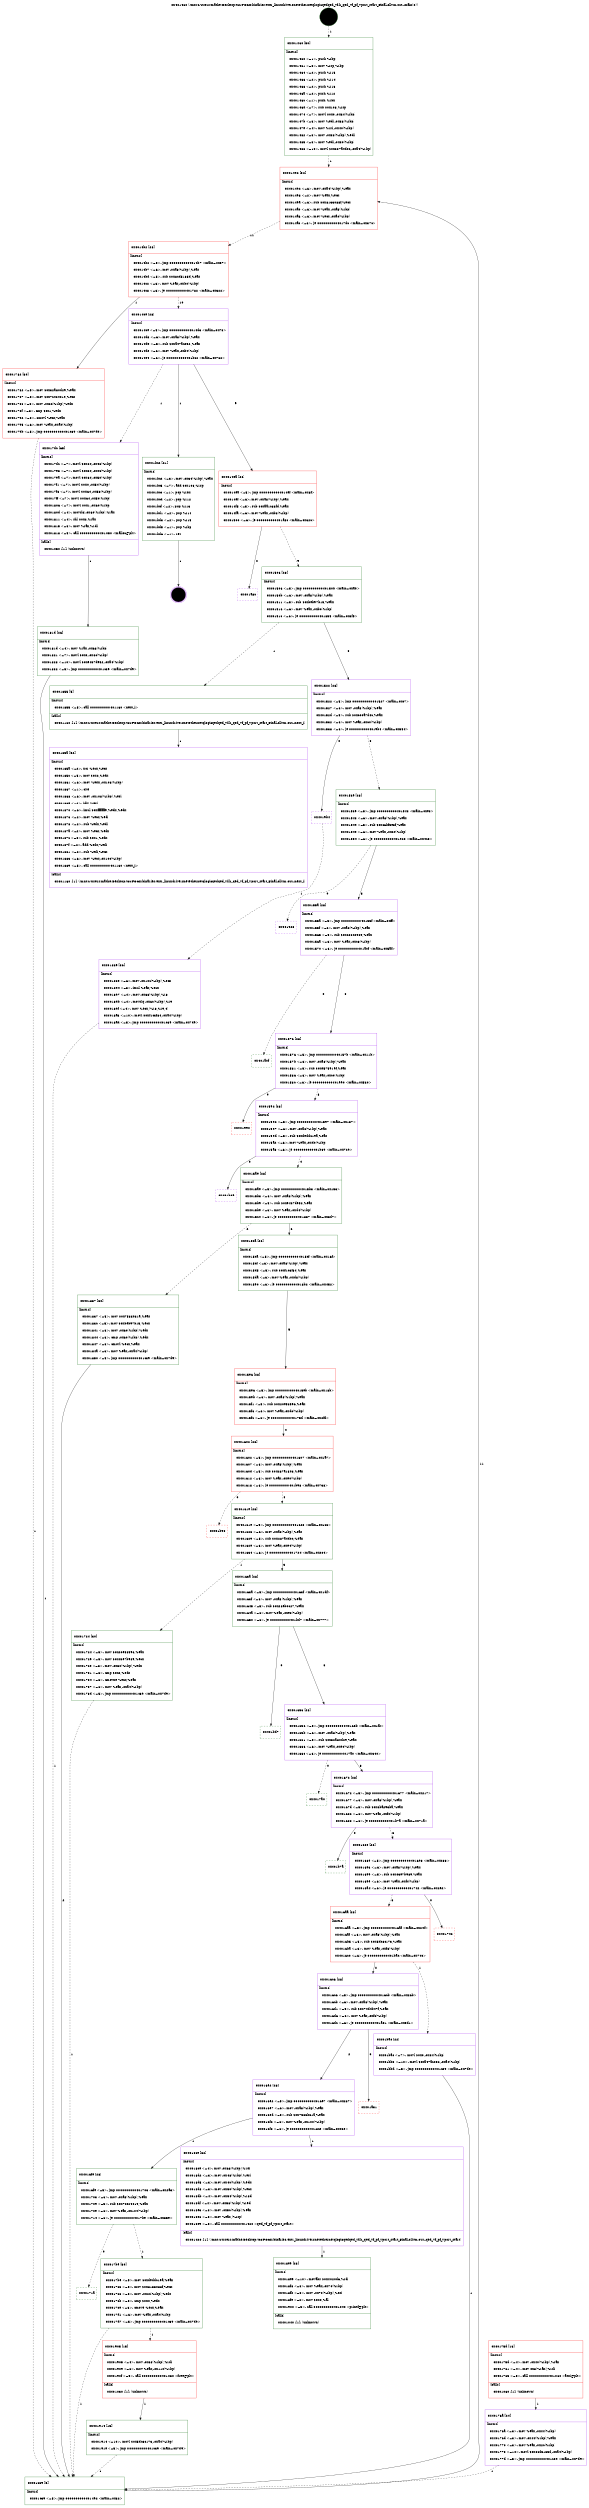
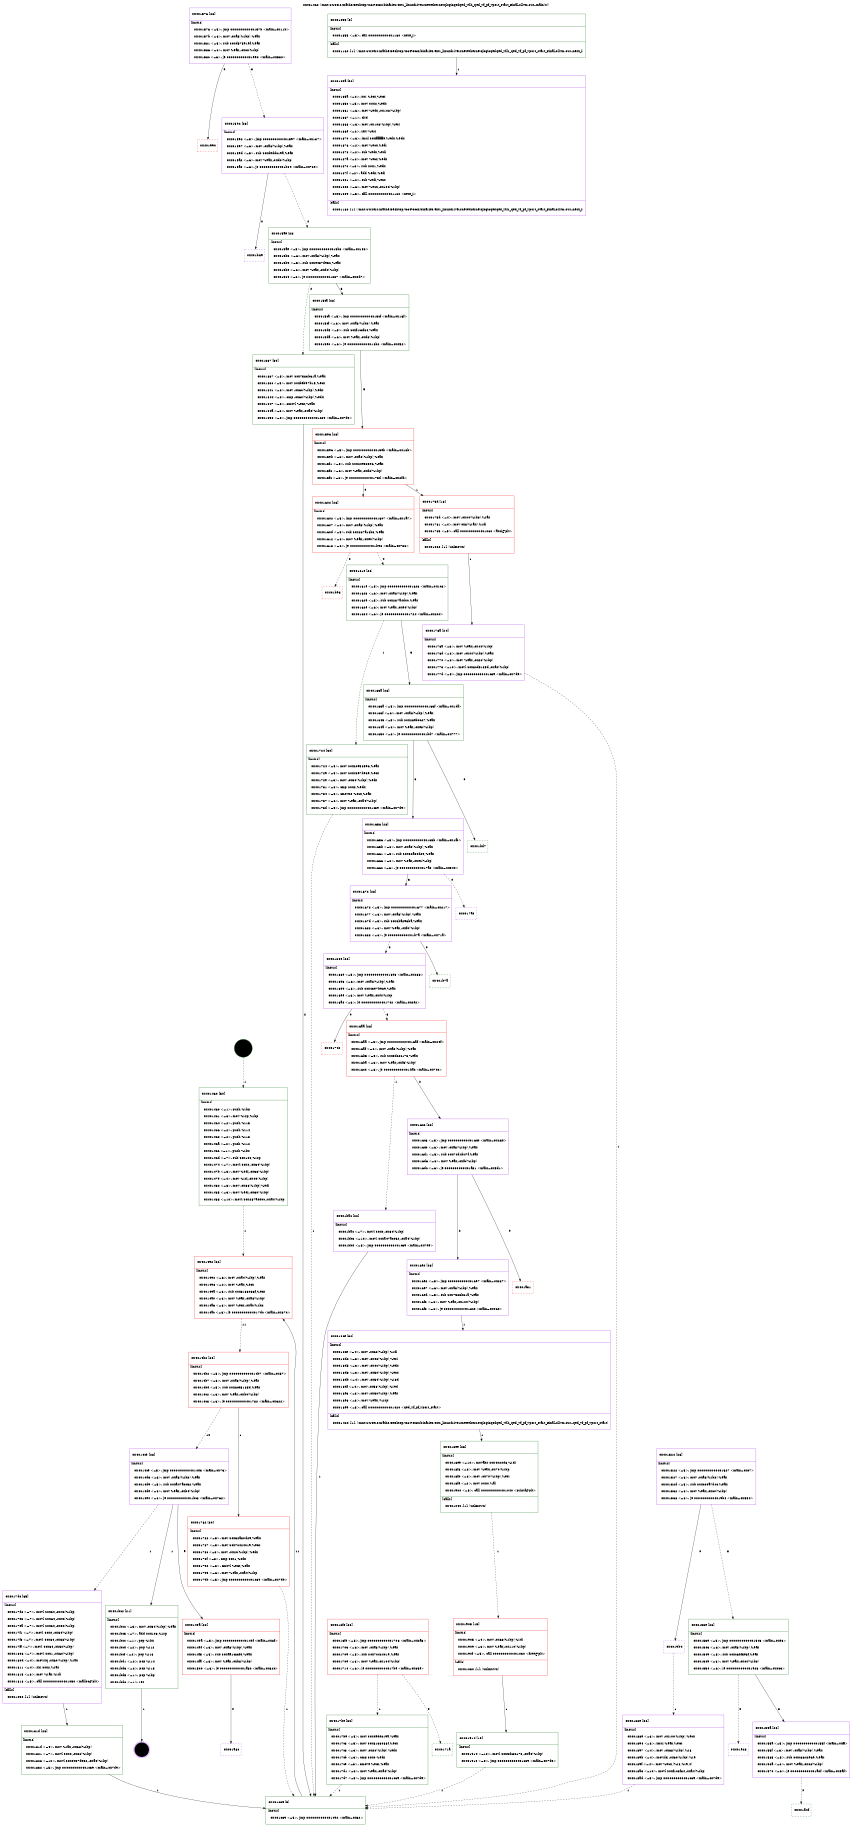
none -> (413, 489)
(312, 595) -> none
(338, 993) -> none
(317, 1800) -> (466, 914)
(200, 2136) -> none
(127, 2197) -> (378, 1647)
(150, 2333) -> (495, 1564)
